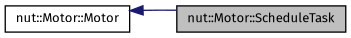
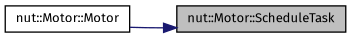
(160, 10) -> (147, 28)
